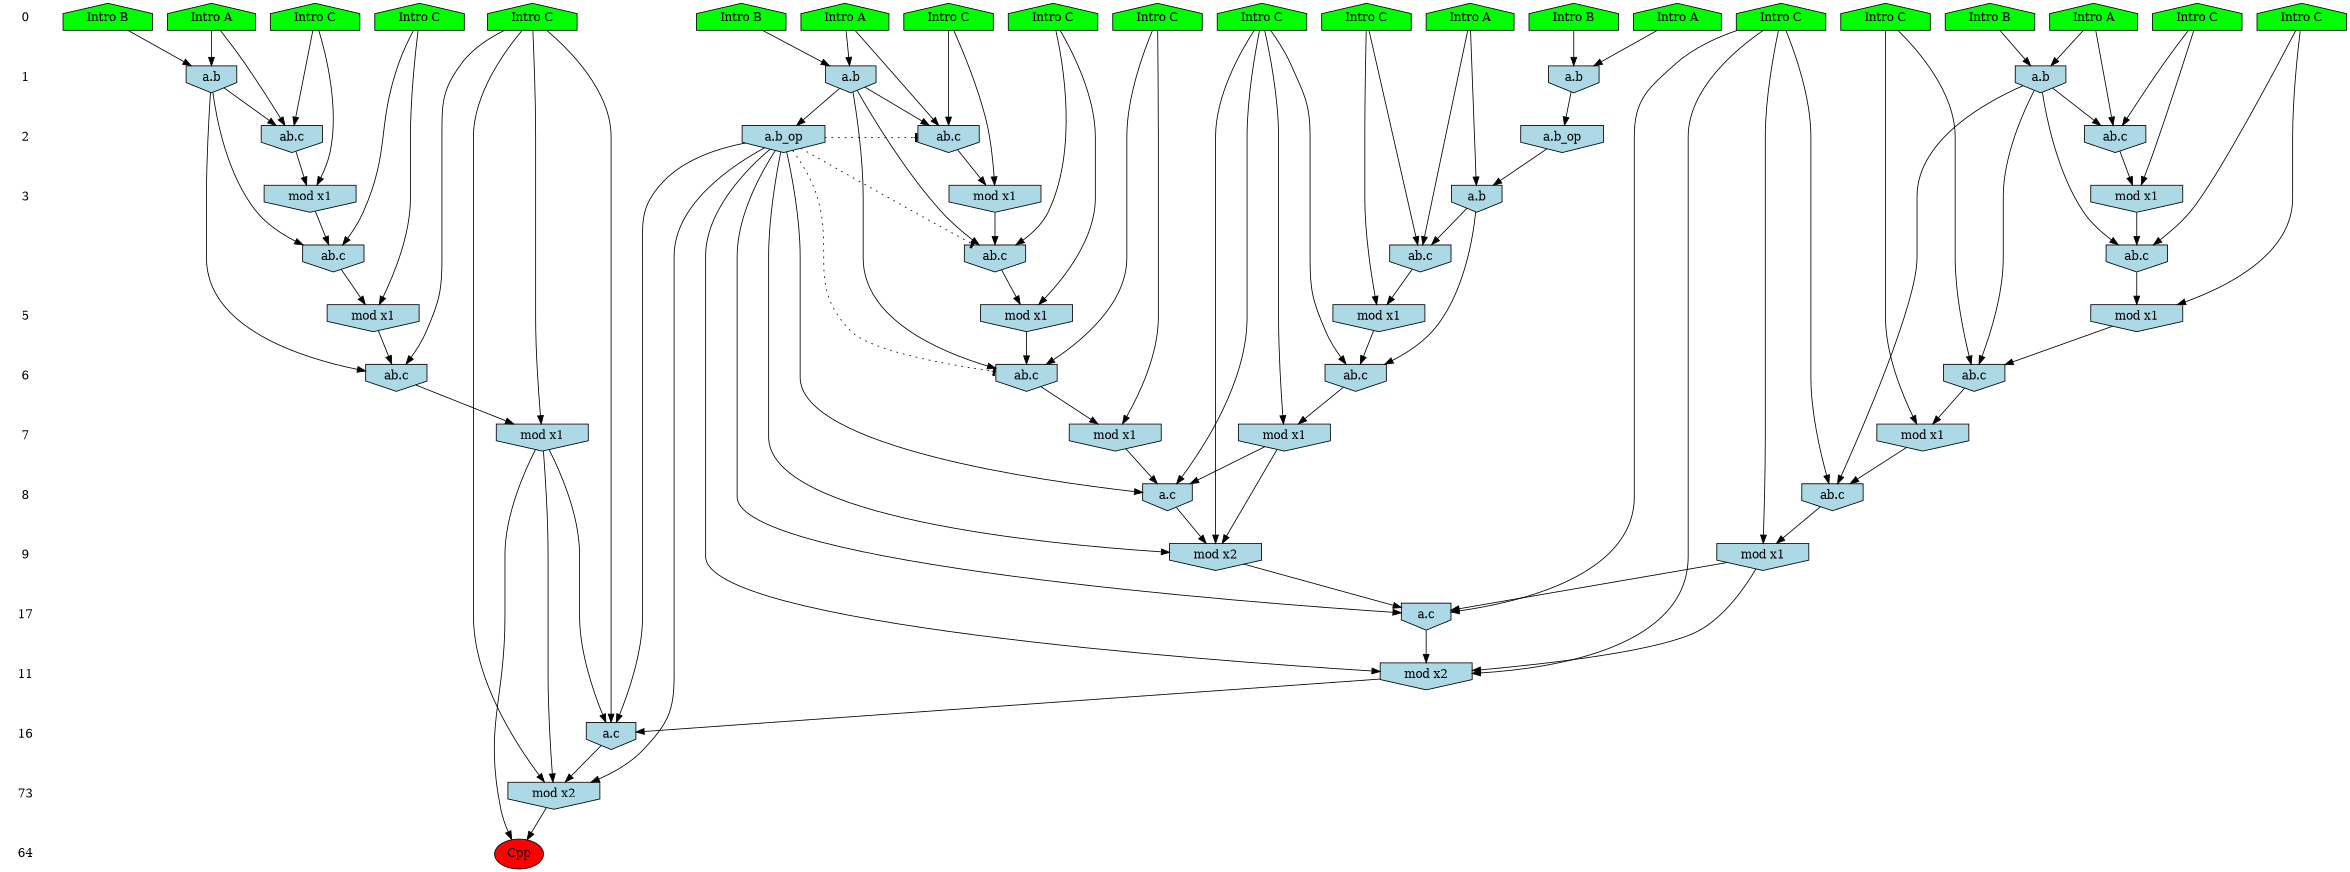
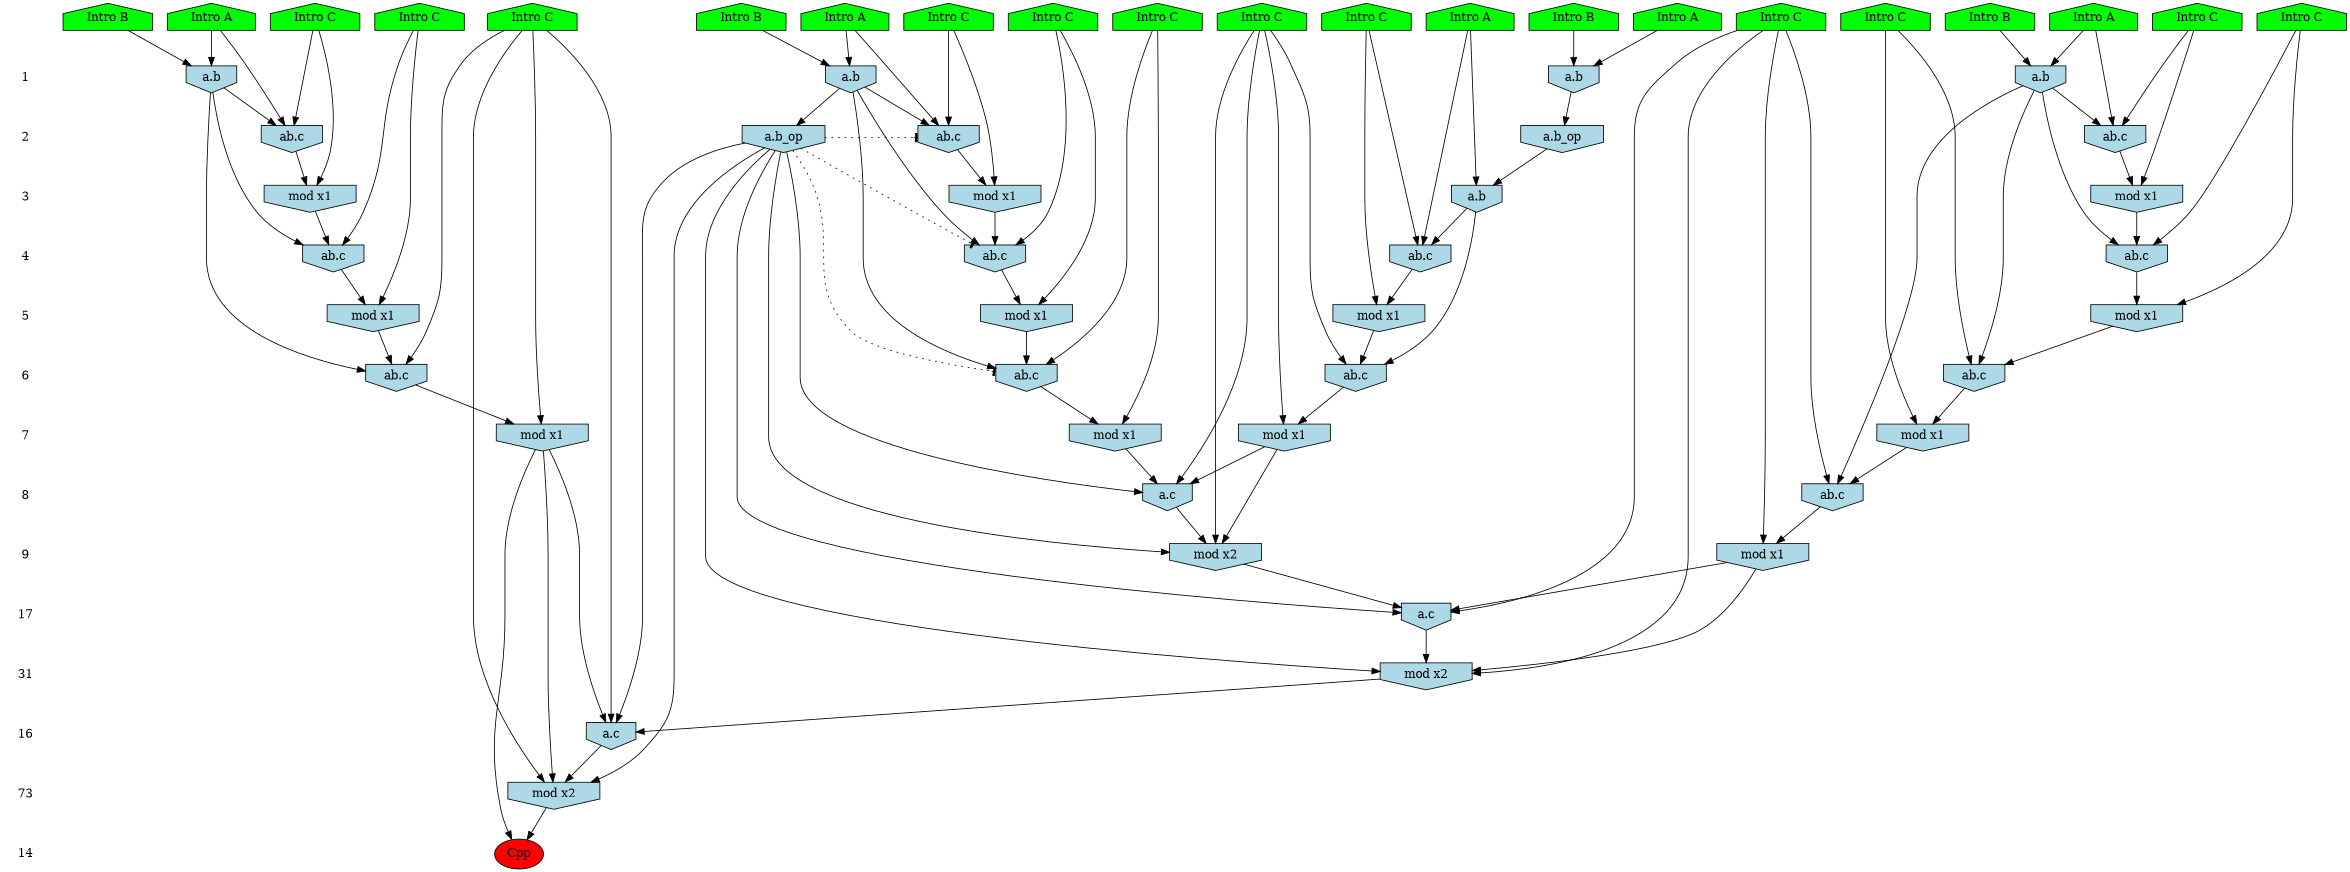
(26, 18) -> none
none -> (26, 257)
(26, 675) -> (26, 675)
(26, 854) -> (26, 854)
